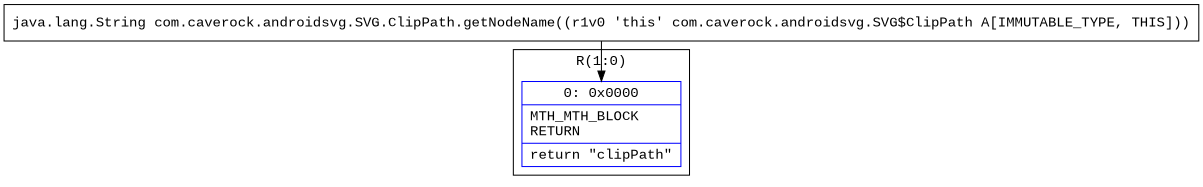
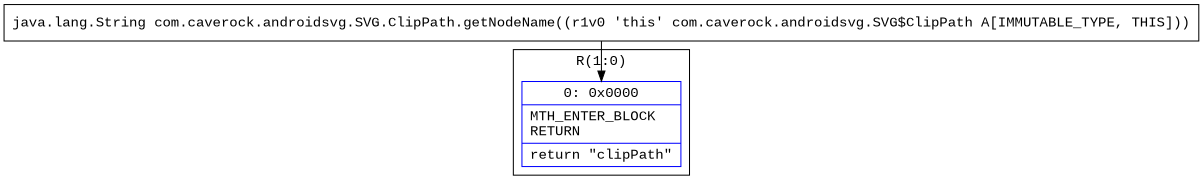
(585, 116) -> (593, 116)
